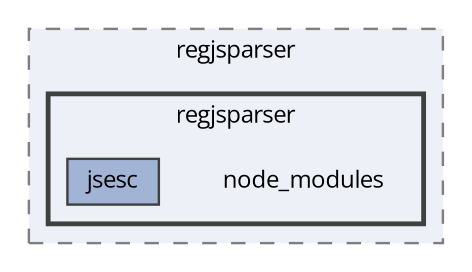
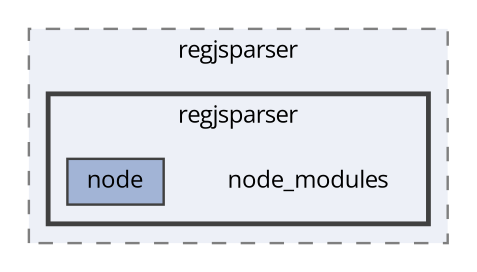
(113, 182) -> (116, 182)
